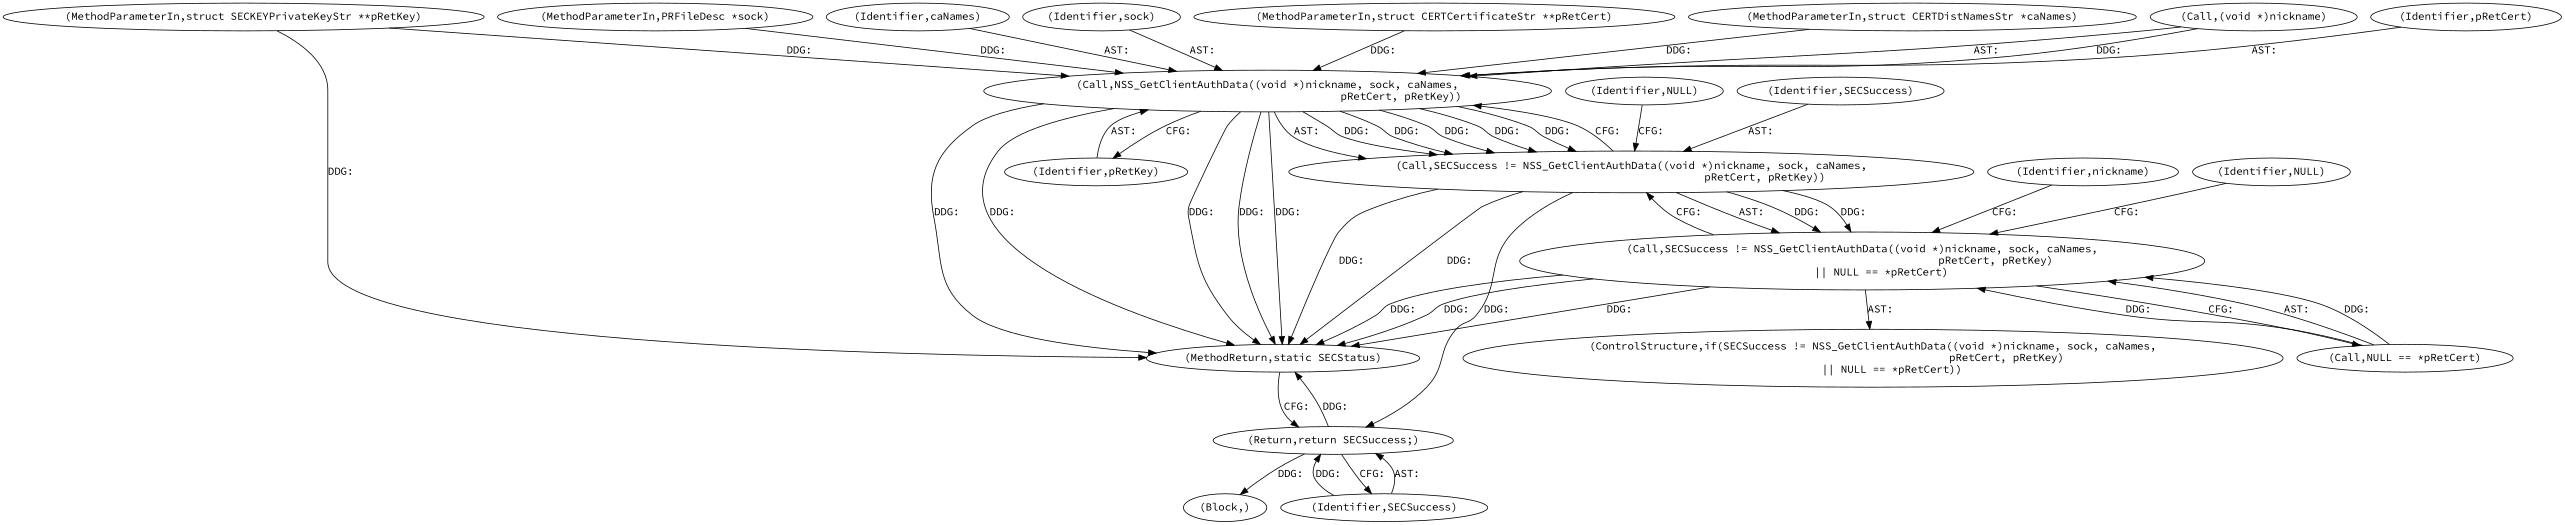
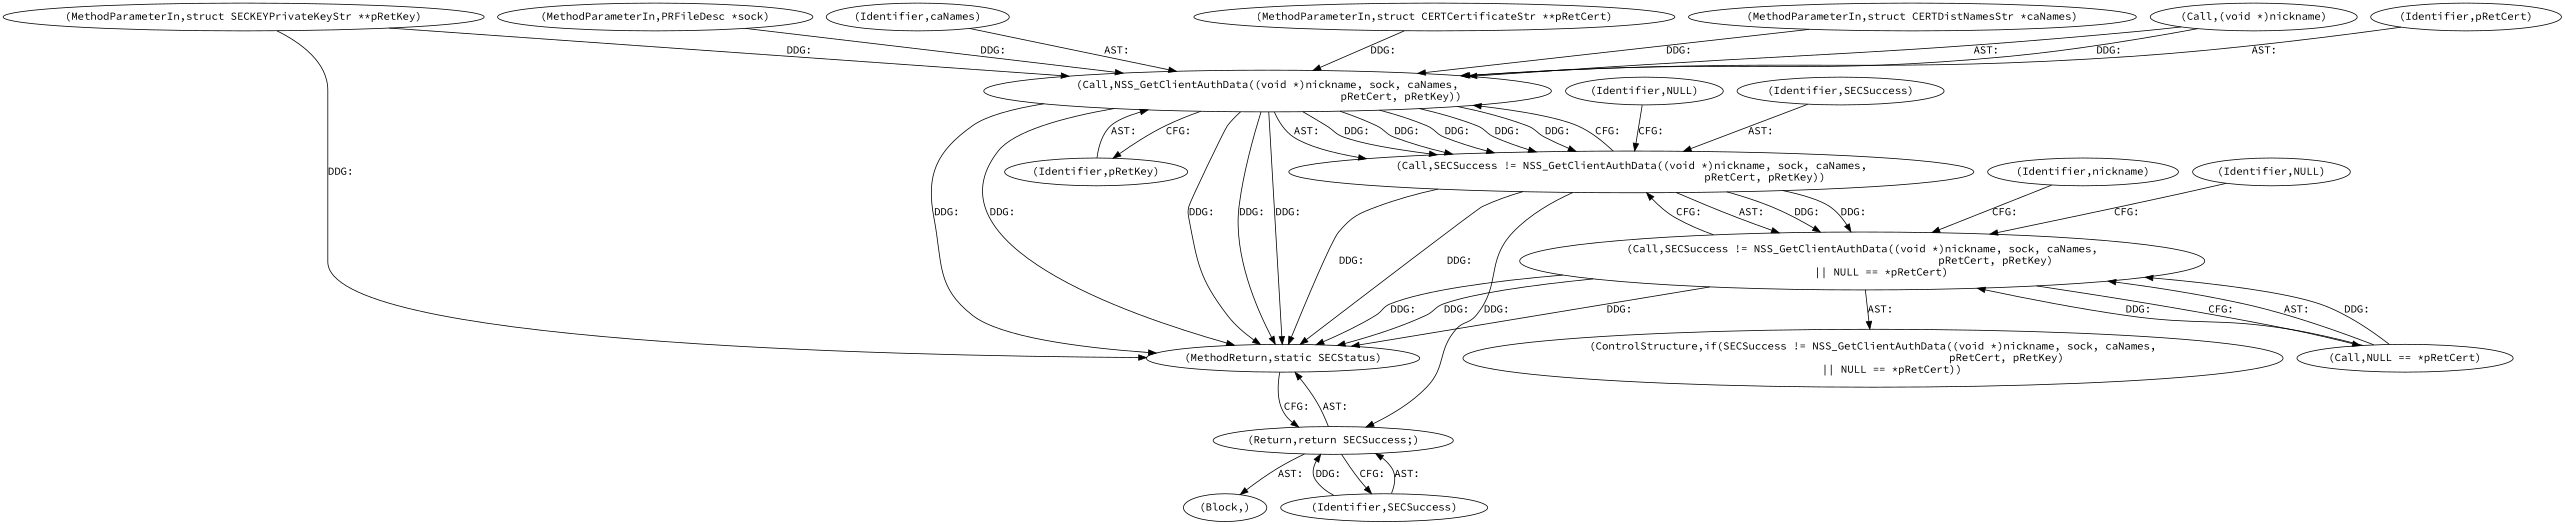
(1102, 17) -> none
(1339, 407) -> (1339, 407)
(1294, 474) -> (1294, 474)
